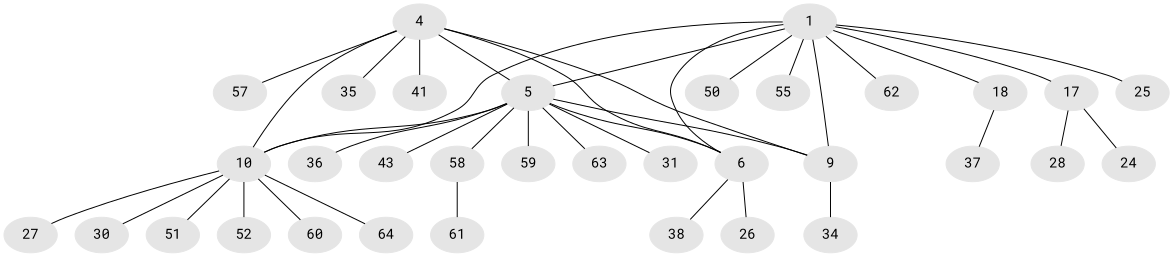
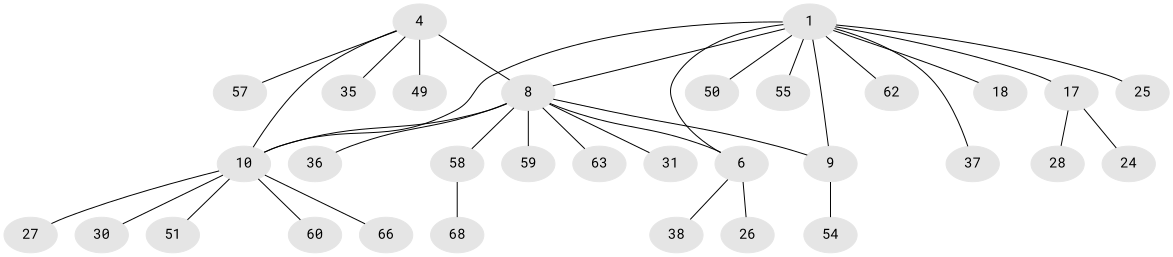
(627, 87) -> none
(583, 91) -> none
(420, 93) -> (420, 93)
(528, 93) -> (528, 93)
(986, 128) -> (919, 68)
(386, 164) -> none
(244, 235) -> none
(386, 235) -> (386, 235)
(457, 235) -> (457, 235)
(830, 235) -> (830, 235)
